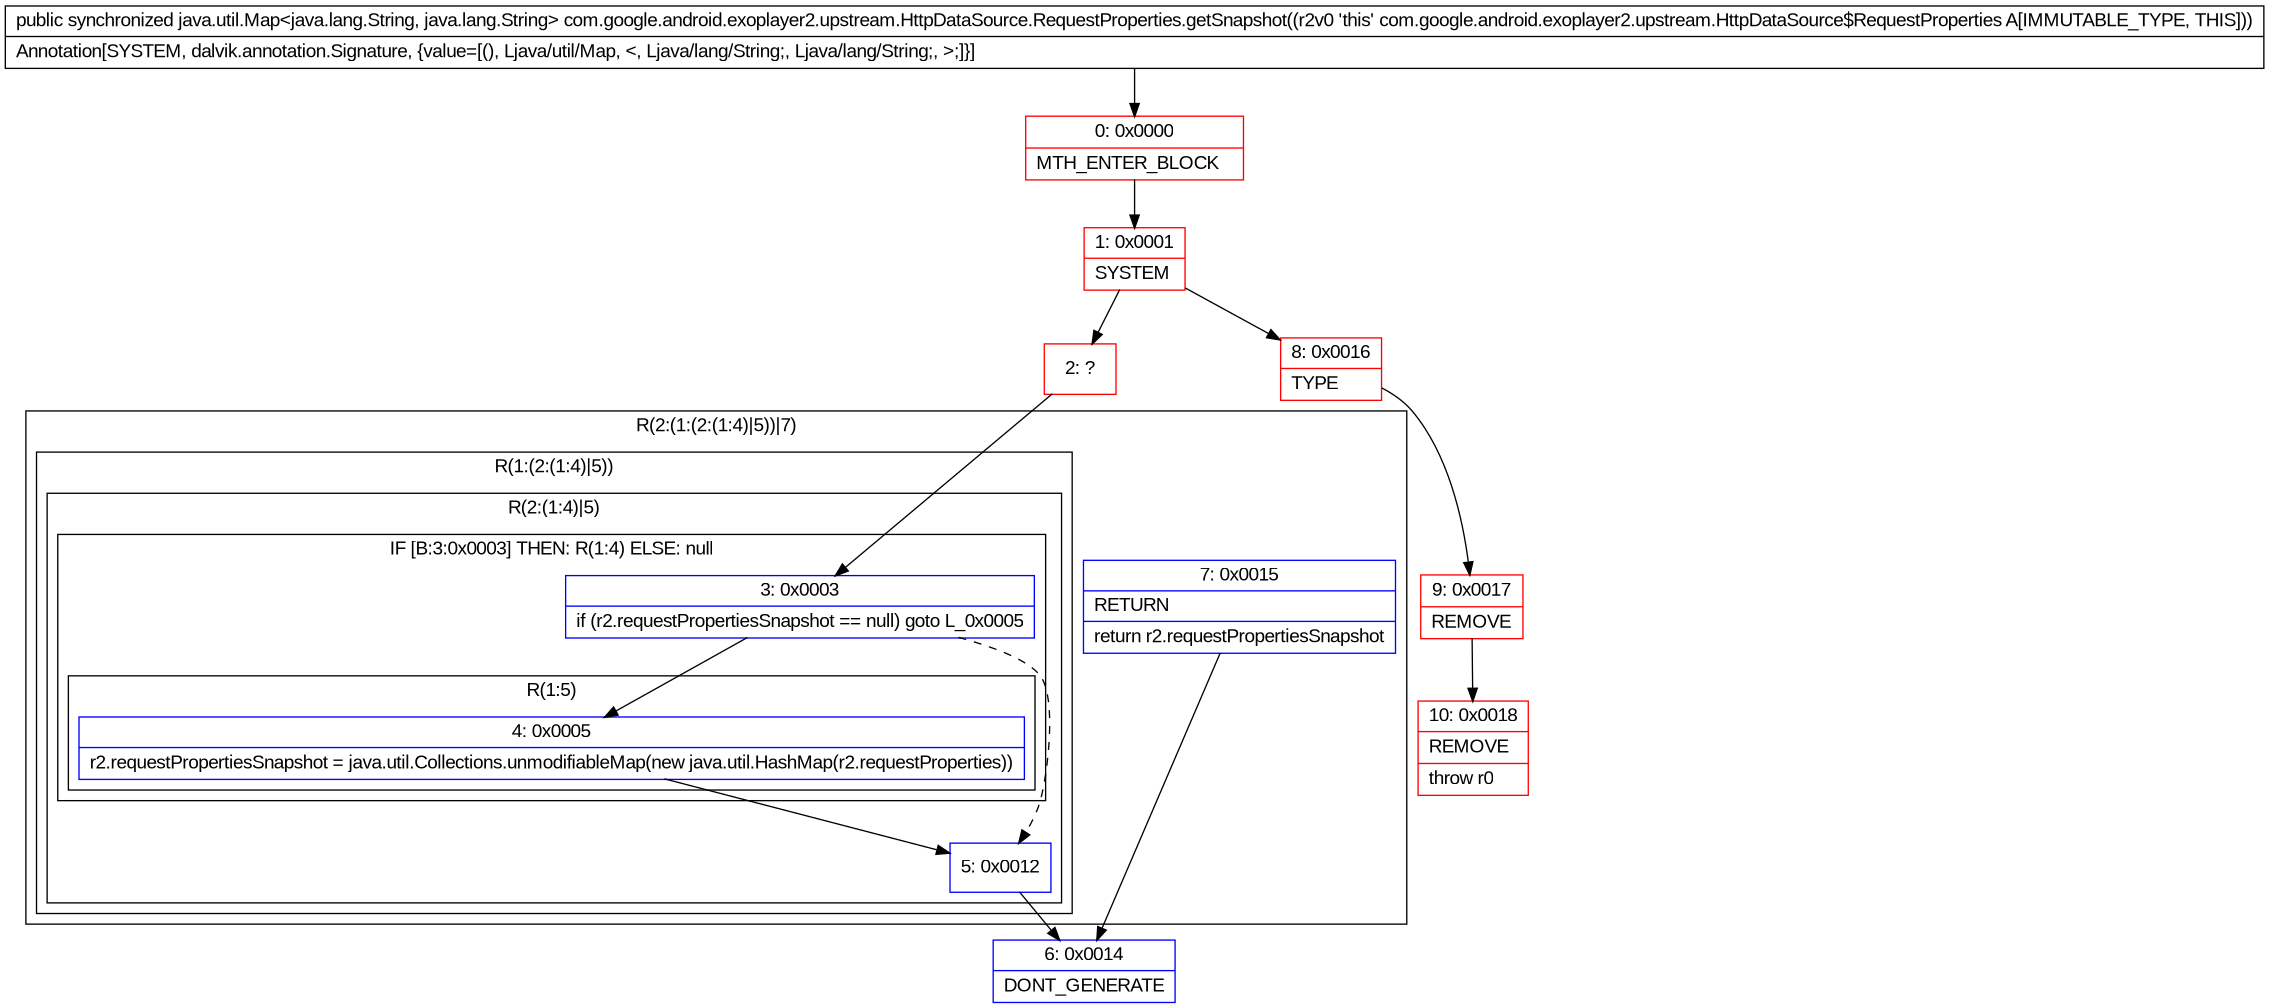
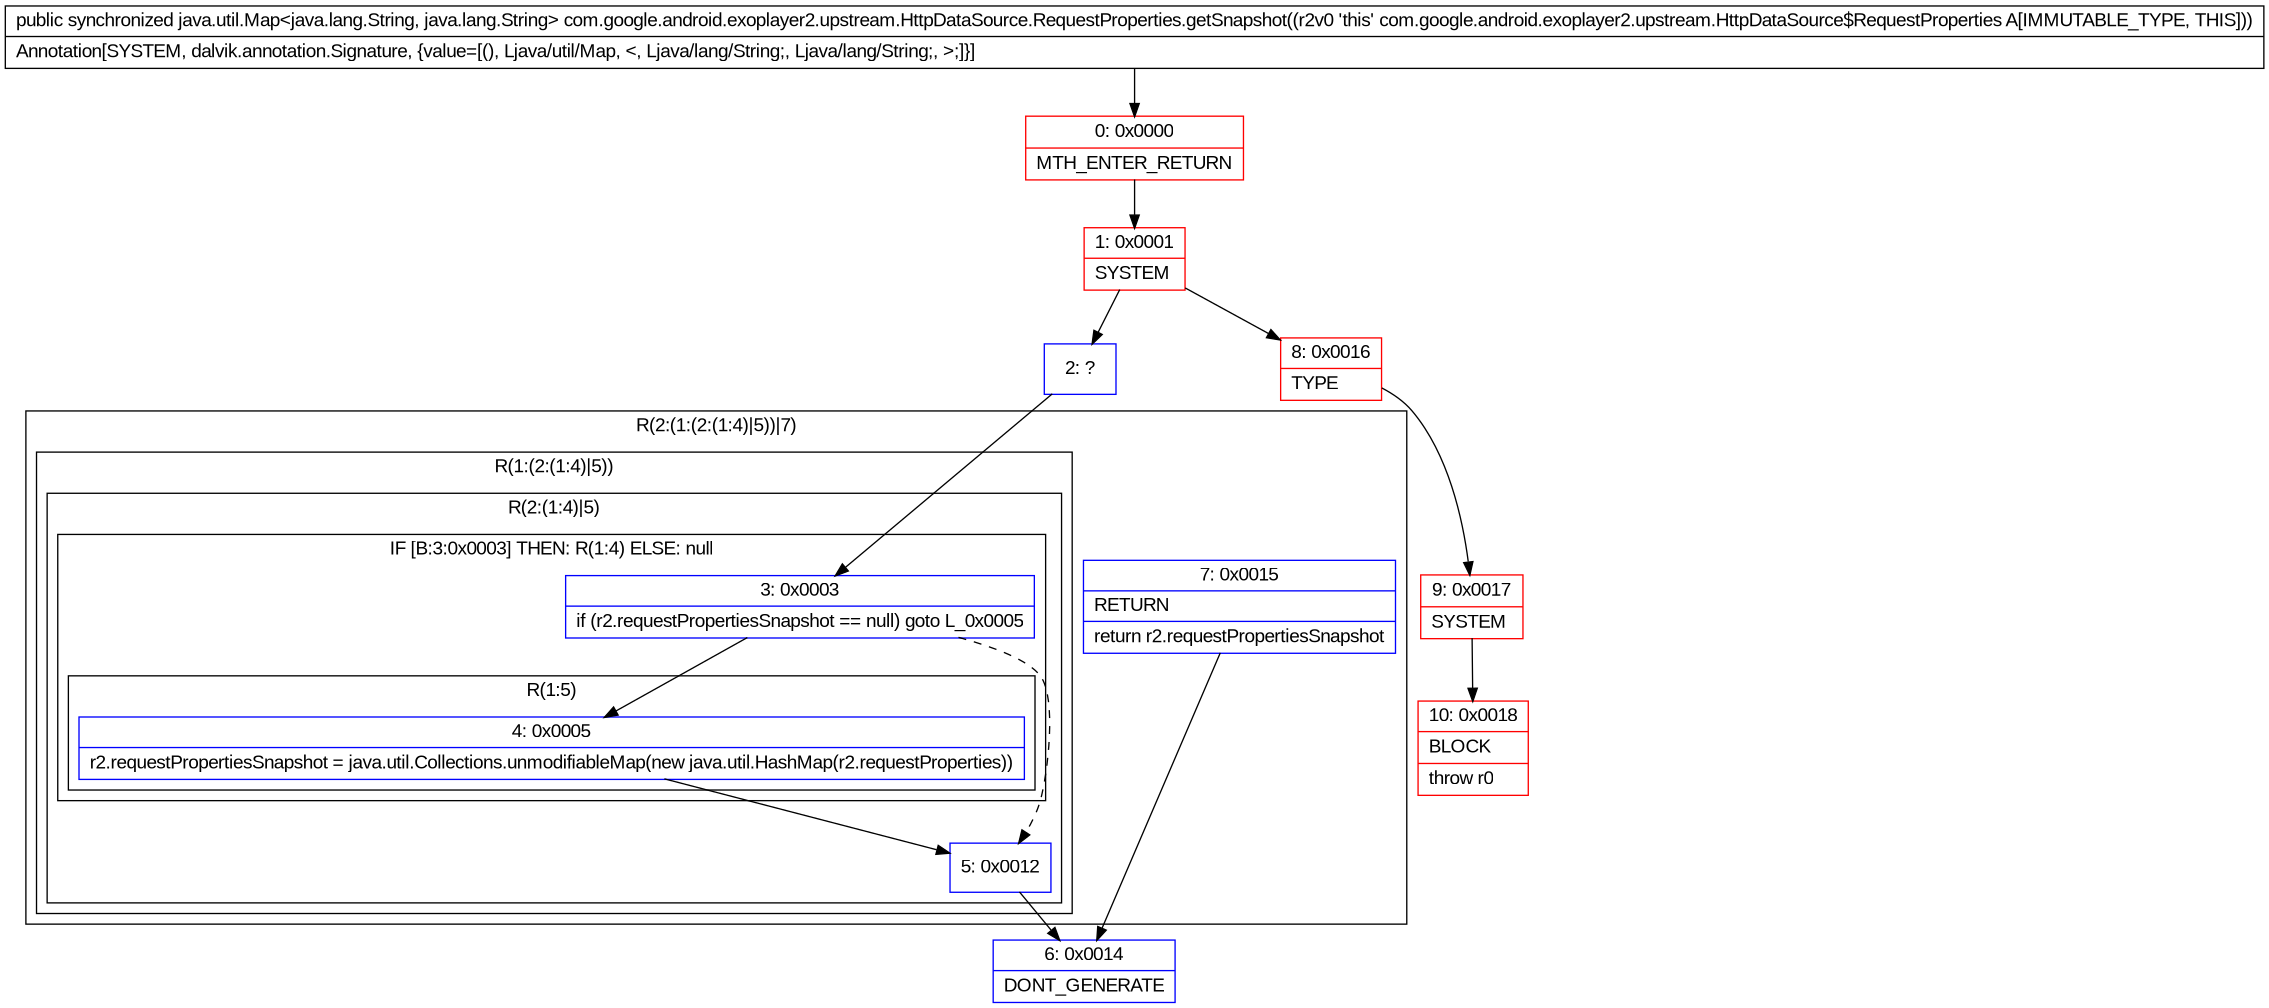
(1128, 163) -> (1135, 163)
(1080, 369) -> (1080, 369)
(1472, 622) -> (1469, 622)
(1469, 747) -> (1460, 747)
